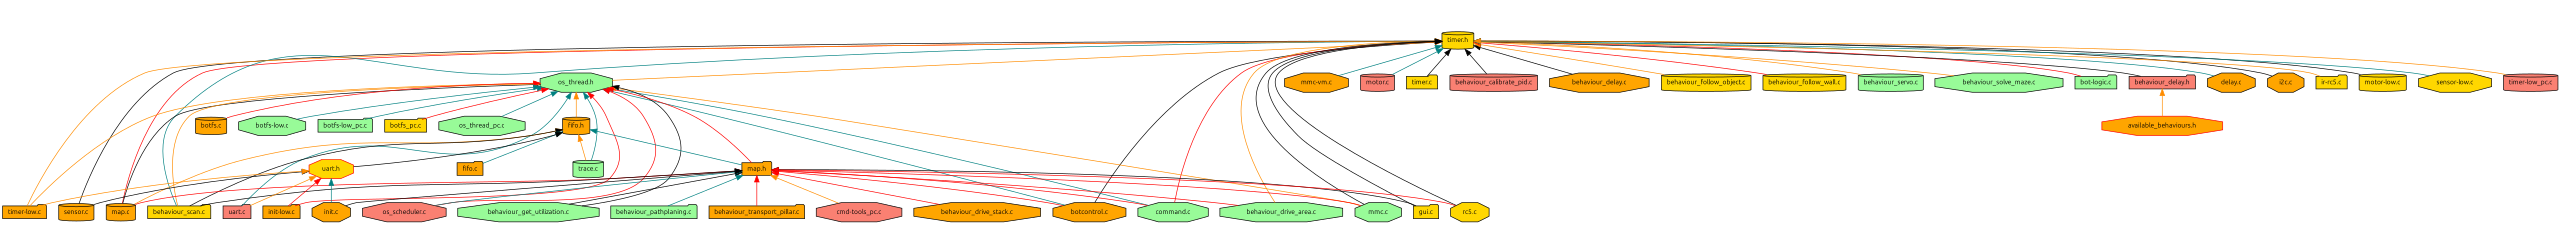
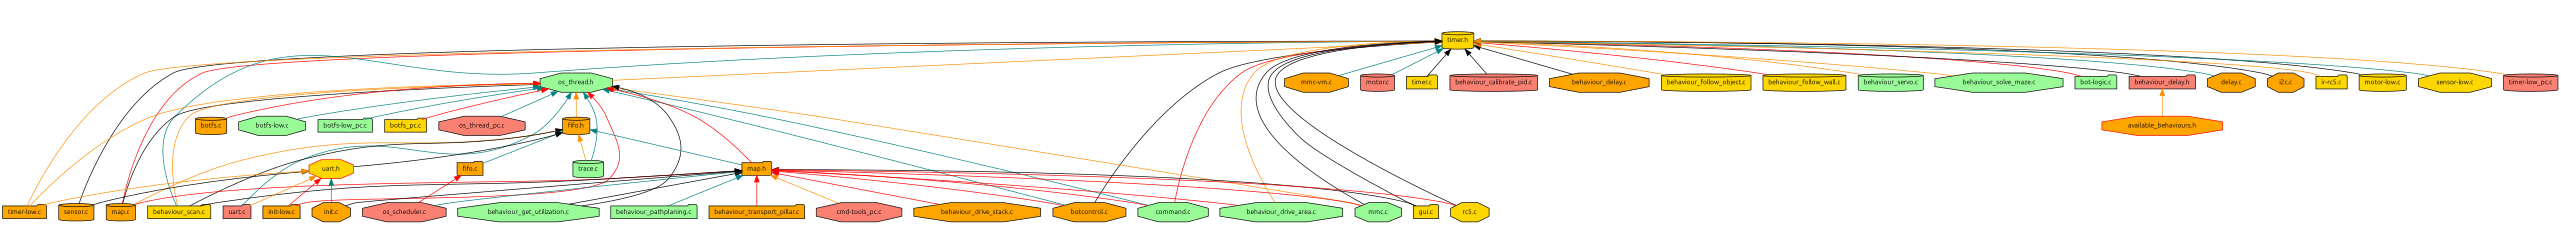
(482, 126) -> (482, 126)
(572, 199) -> (437, 191)
